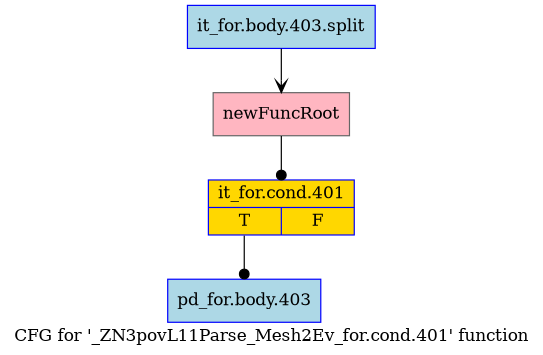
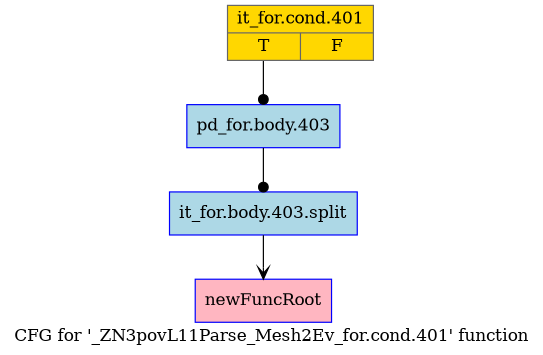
(281, 114) -> (263, 301)
(281, 153) -> none
none -> (263, 165)
(281, 207) -> (300, 33)
